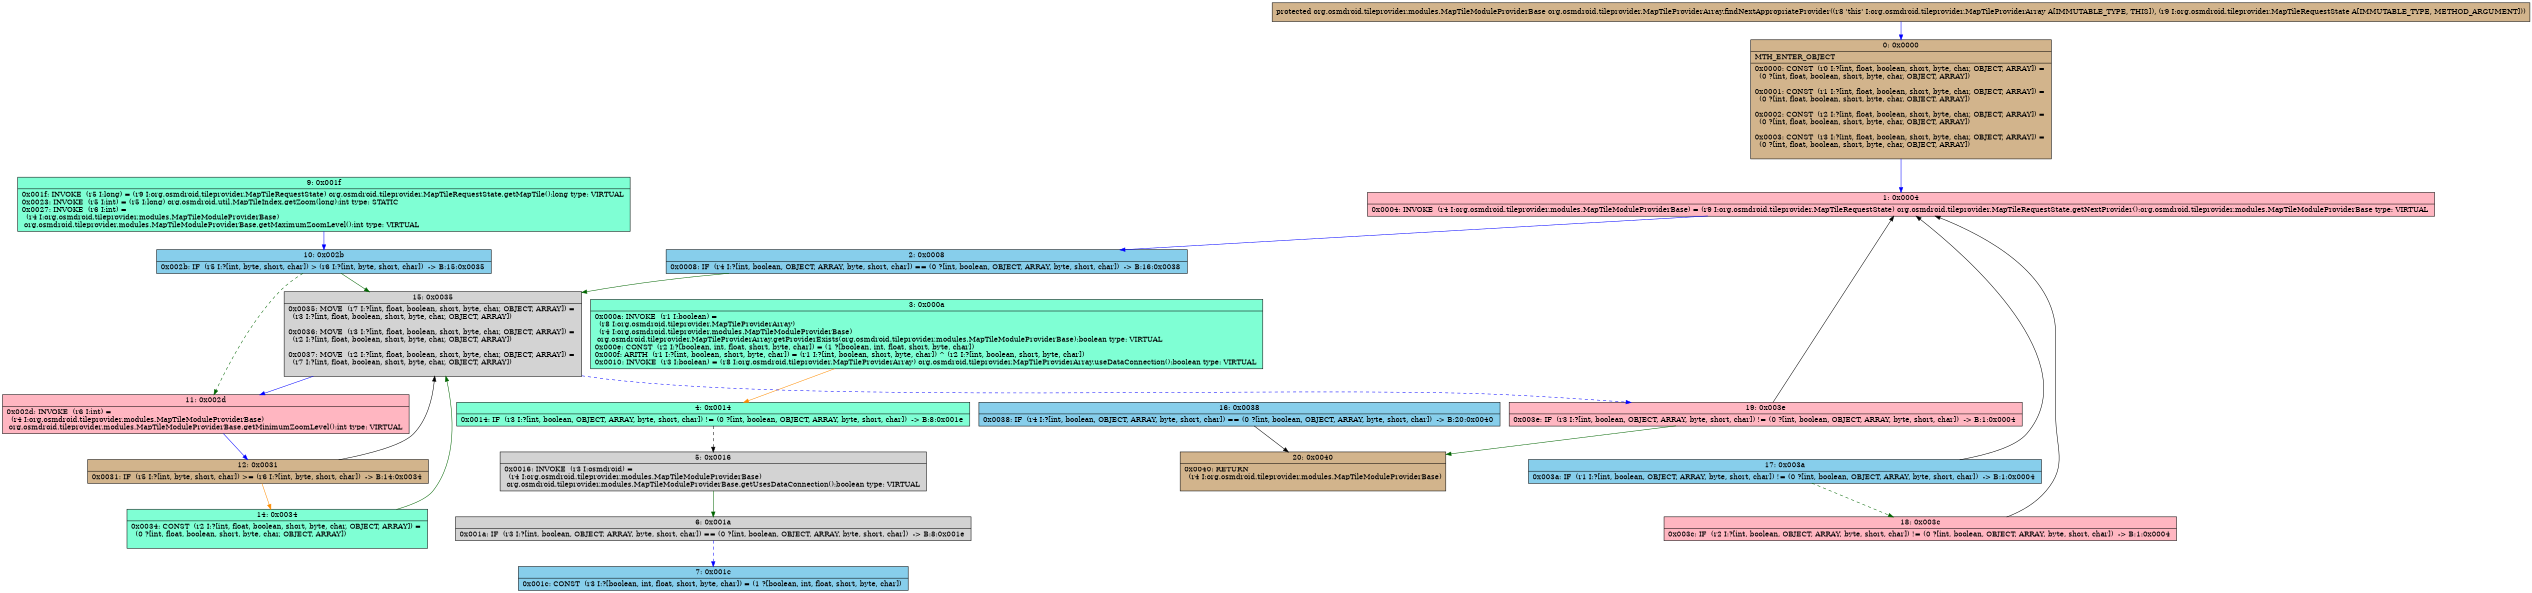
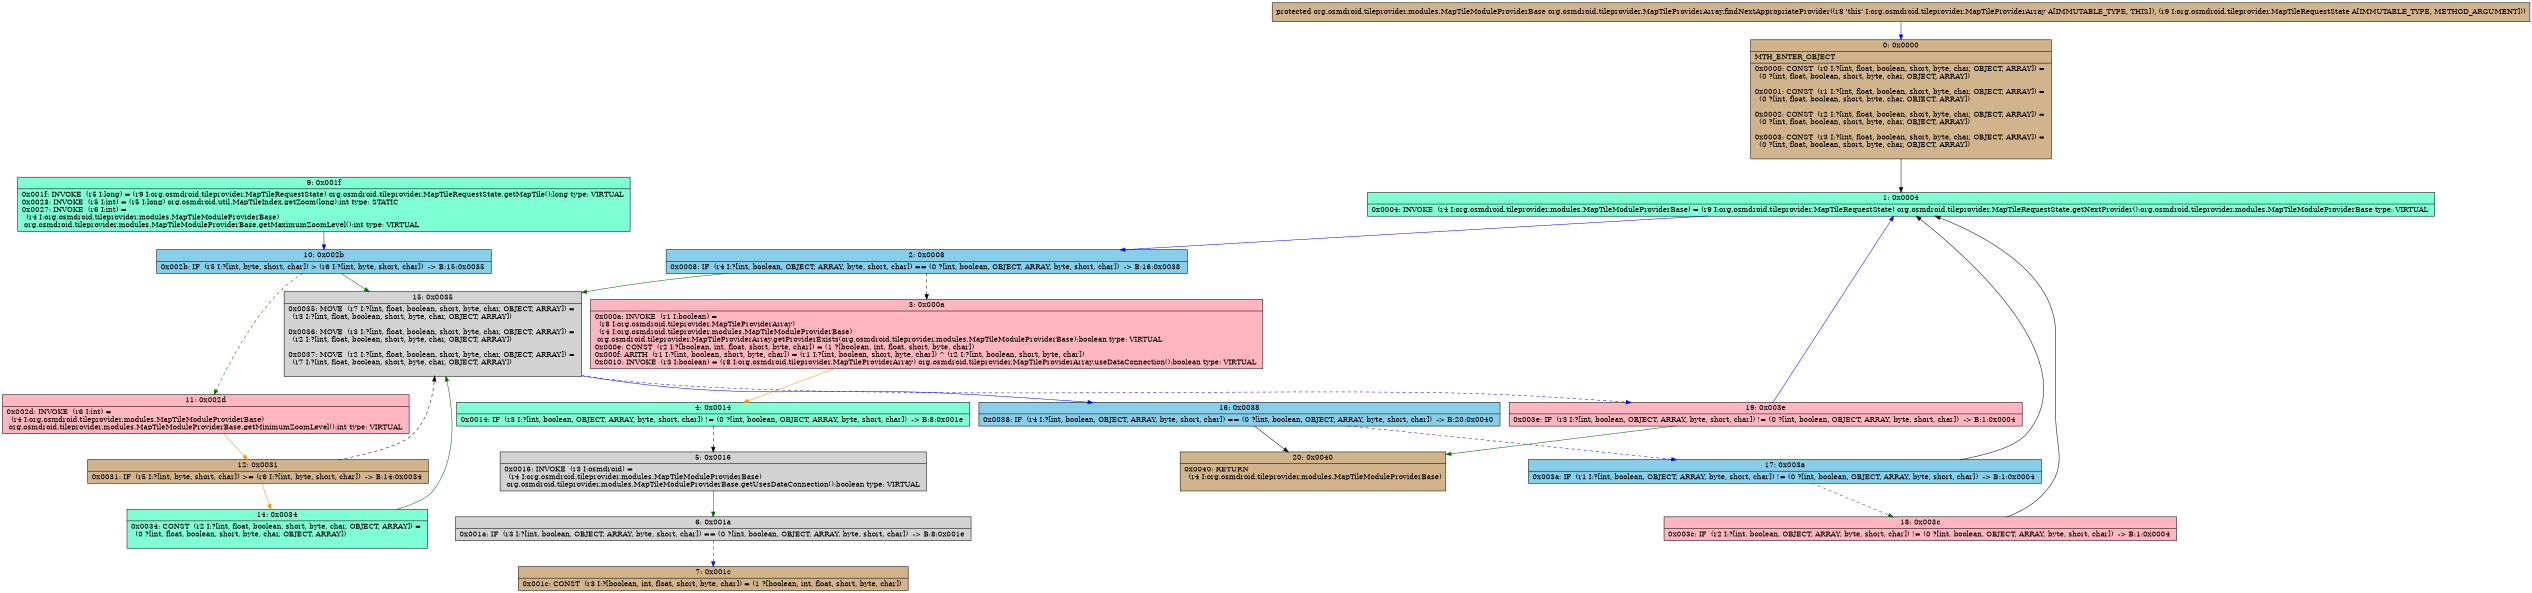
(1901, 173) -> (1901, 173)
(1901, 204) -> (1901, 204)
none -> (927, 284)
(1832, 311) -> (1832, 311)
(927, 334) -> (927, 334)
(289, 385) -> (733, 391)
(404, 440) -> (404, 440)
none -> (1510, 443)
(234, 445) -> (234, 445)
(713, 578) -> (713, 578)
